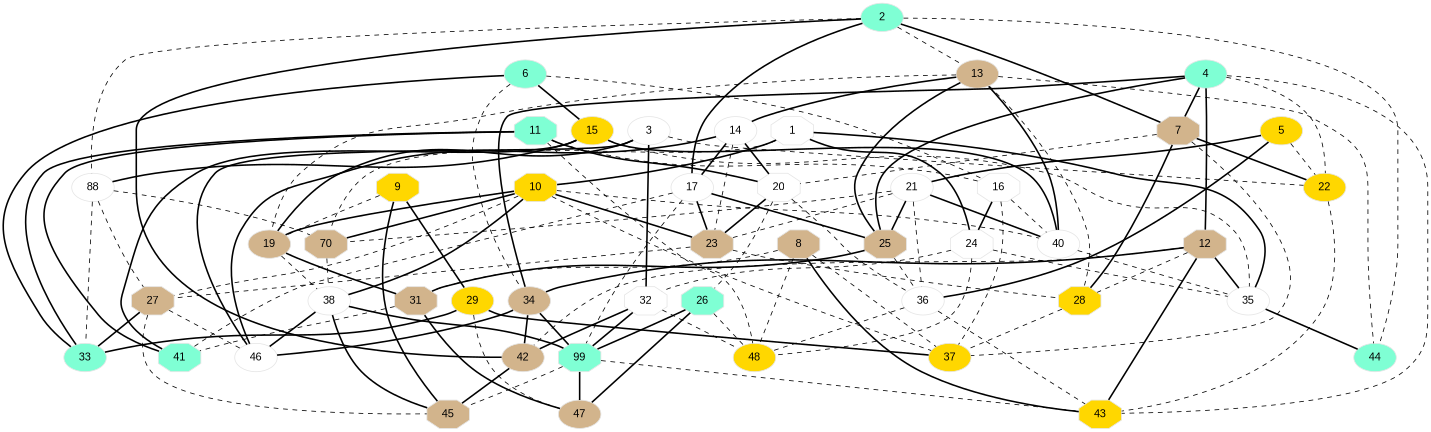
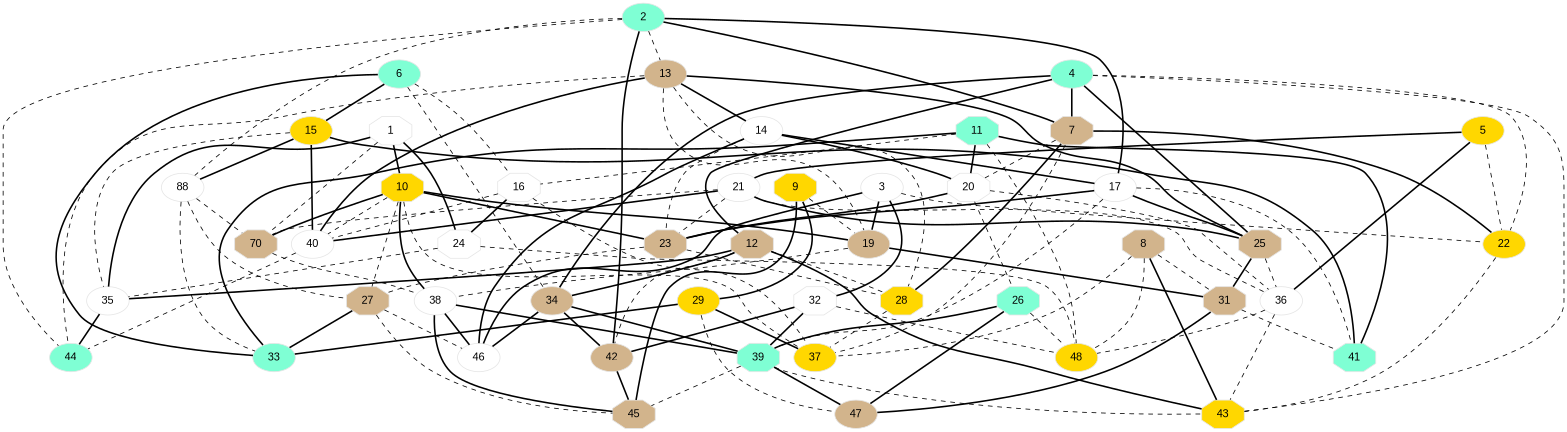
(755, 271) -> none
(1157, 274) -> (187, 303)
(580, 358) -> (758, 358)
